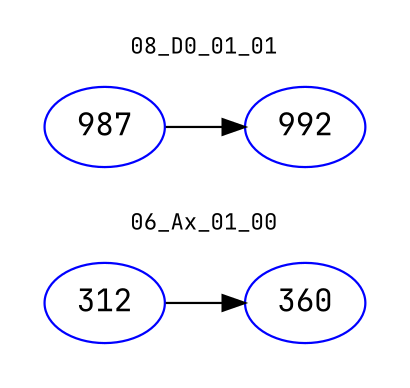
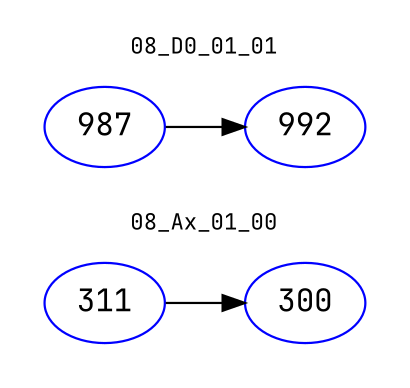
(205, 224) -> (205, 224)
(105, 303) -> (105, 303)
(305, 303) -> (305, 303)
